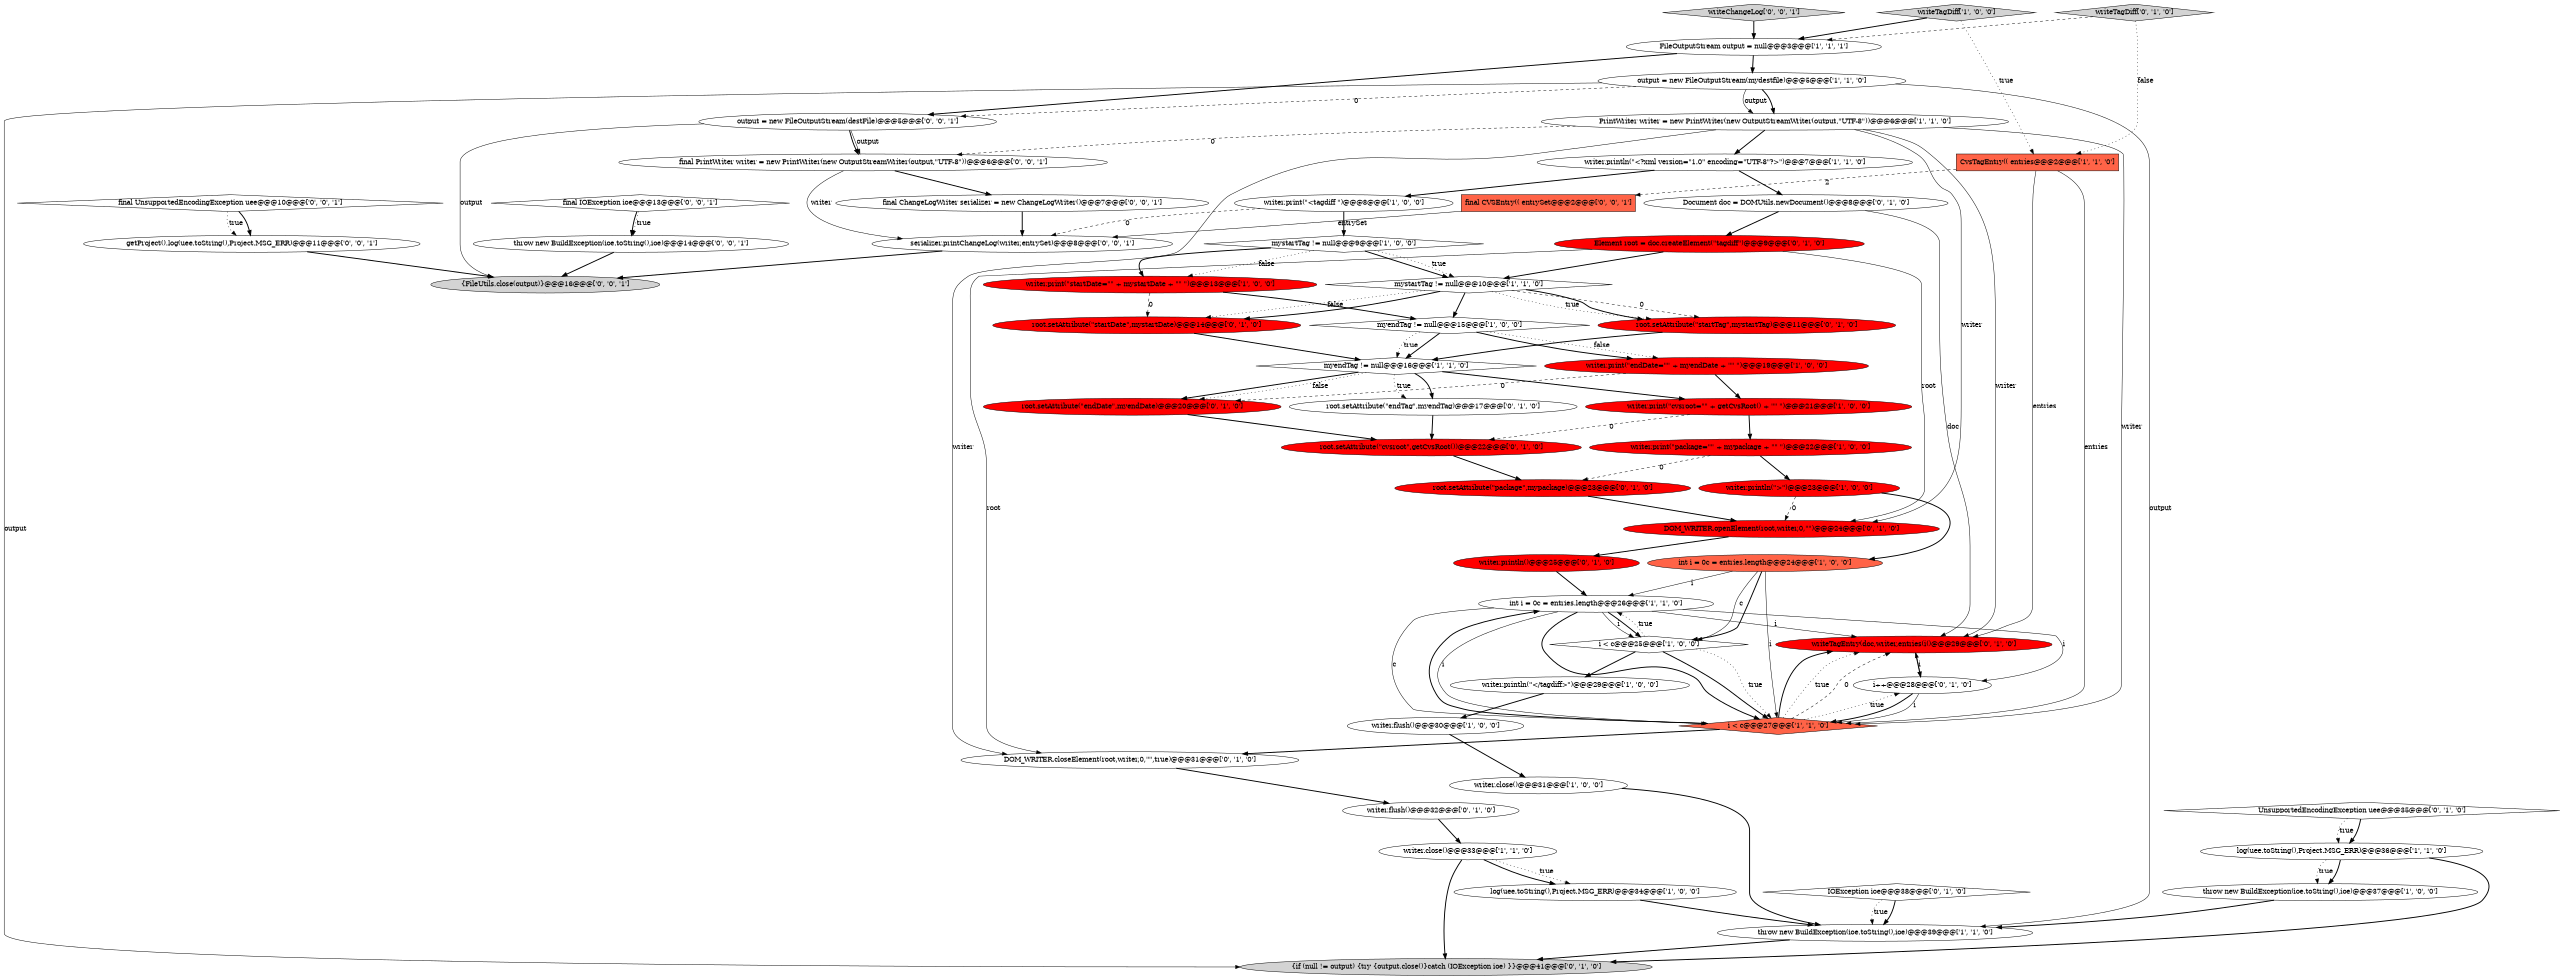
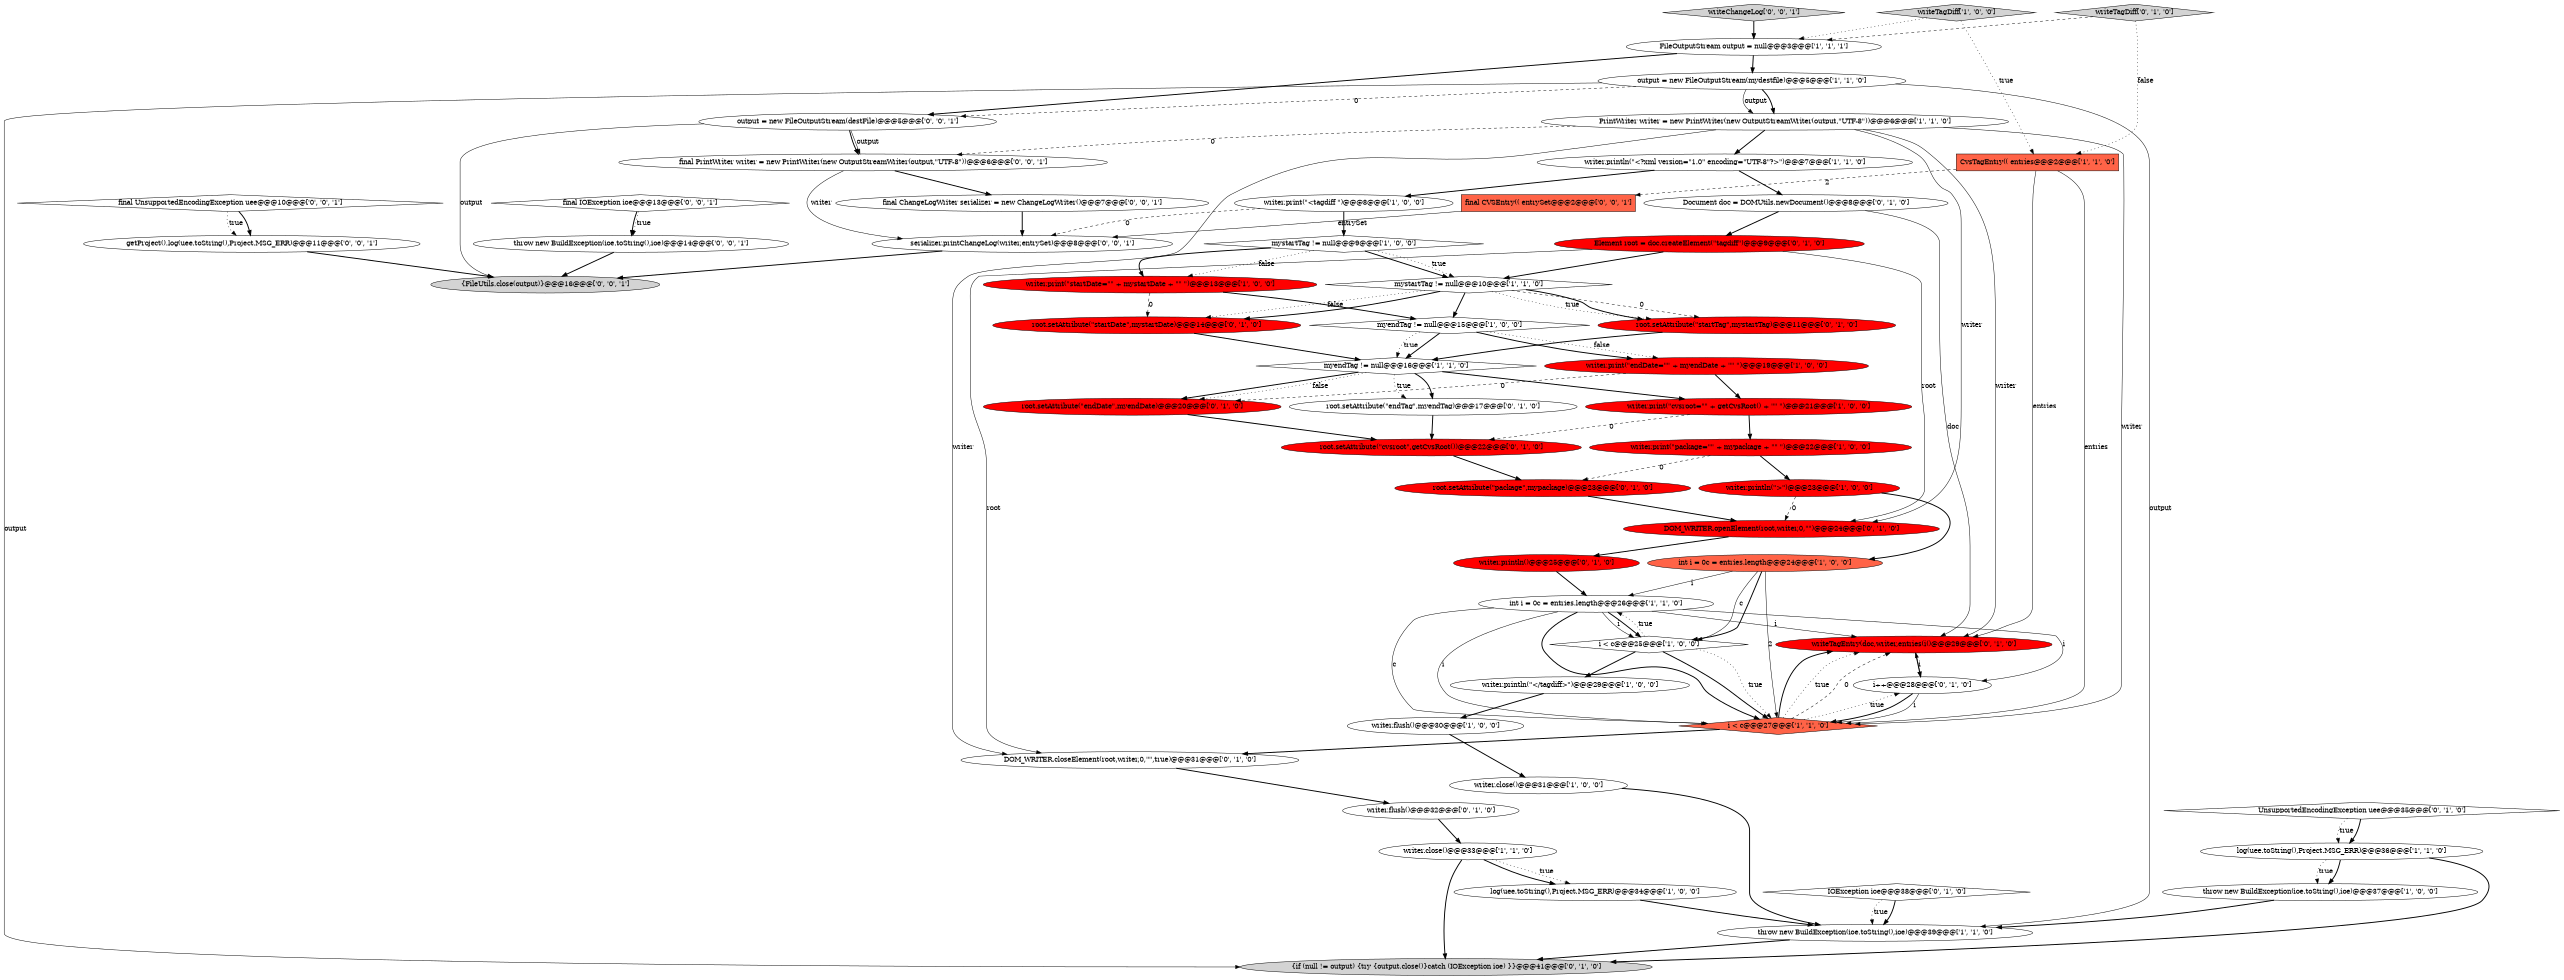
(1865, 28) -> (1865, 28)
(1770, 645) -> (1770, 645)
(1471, 710) -> none
